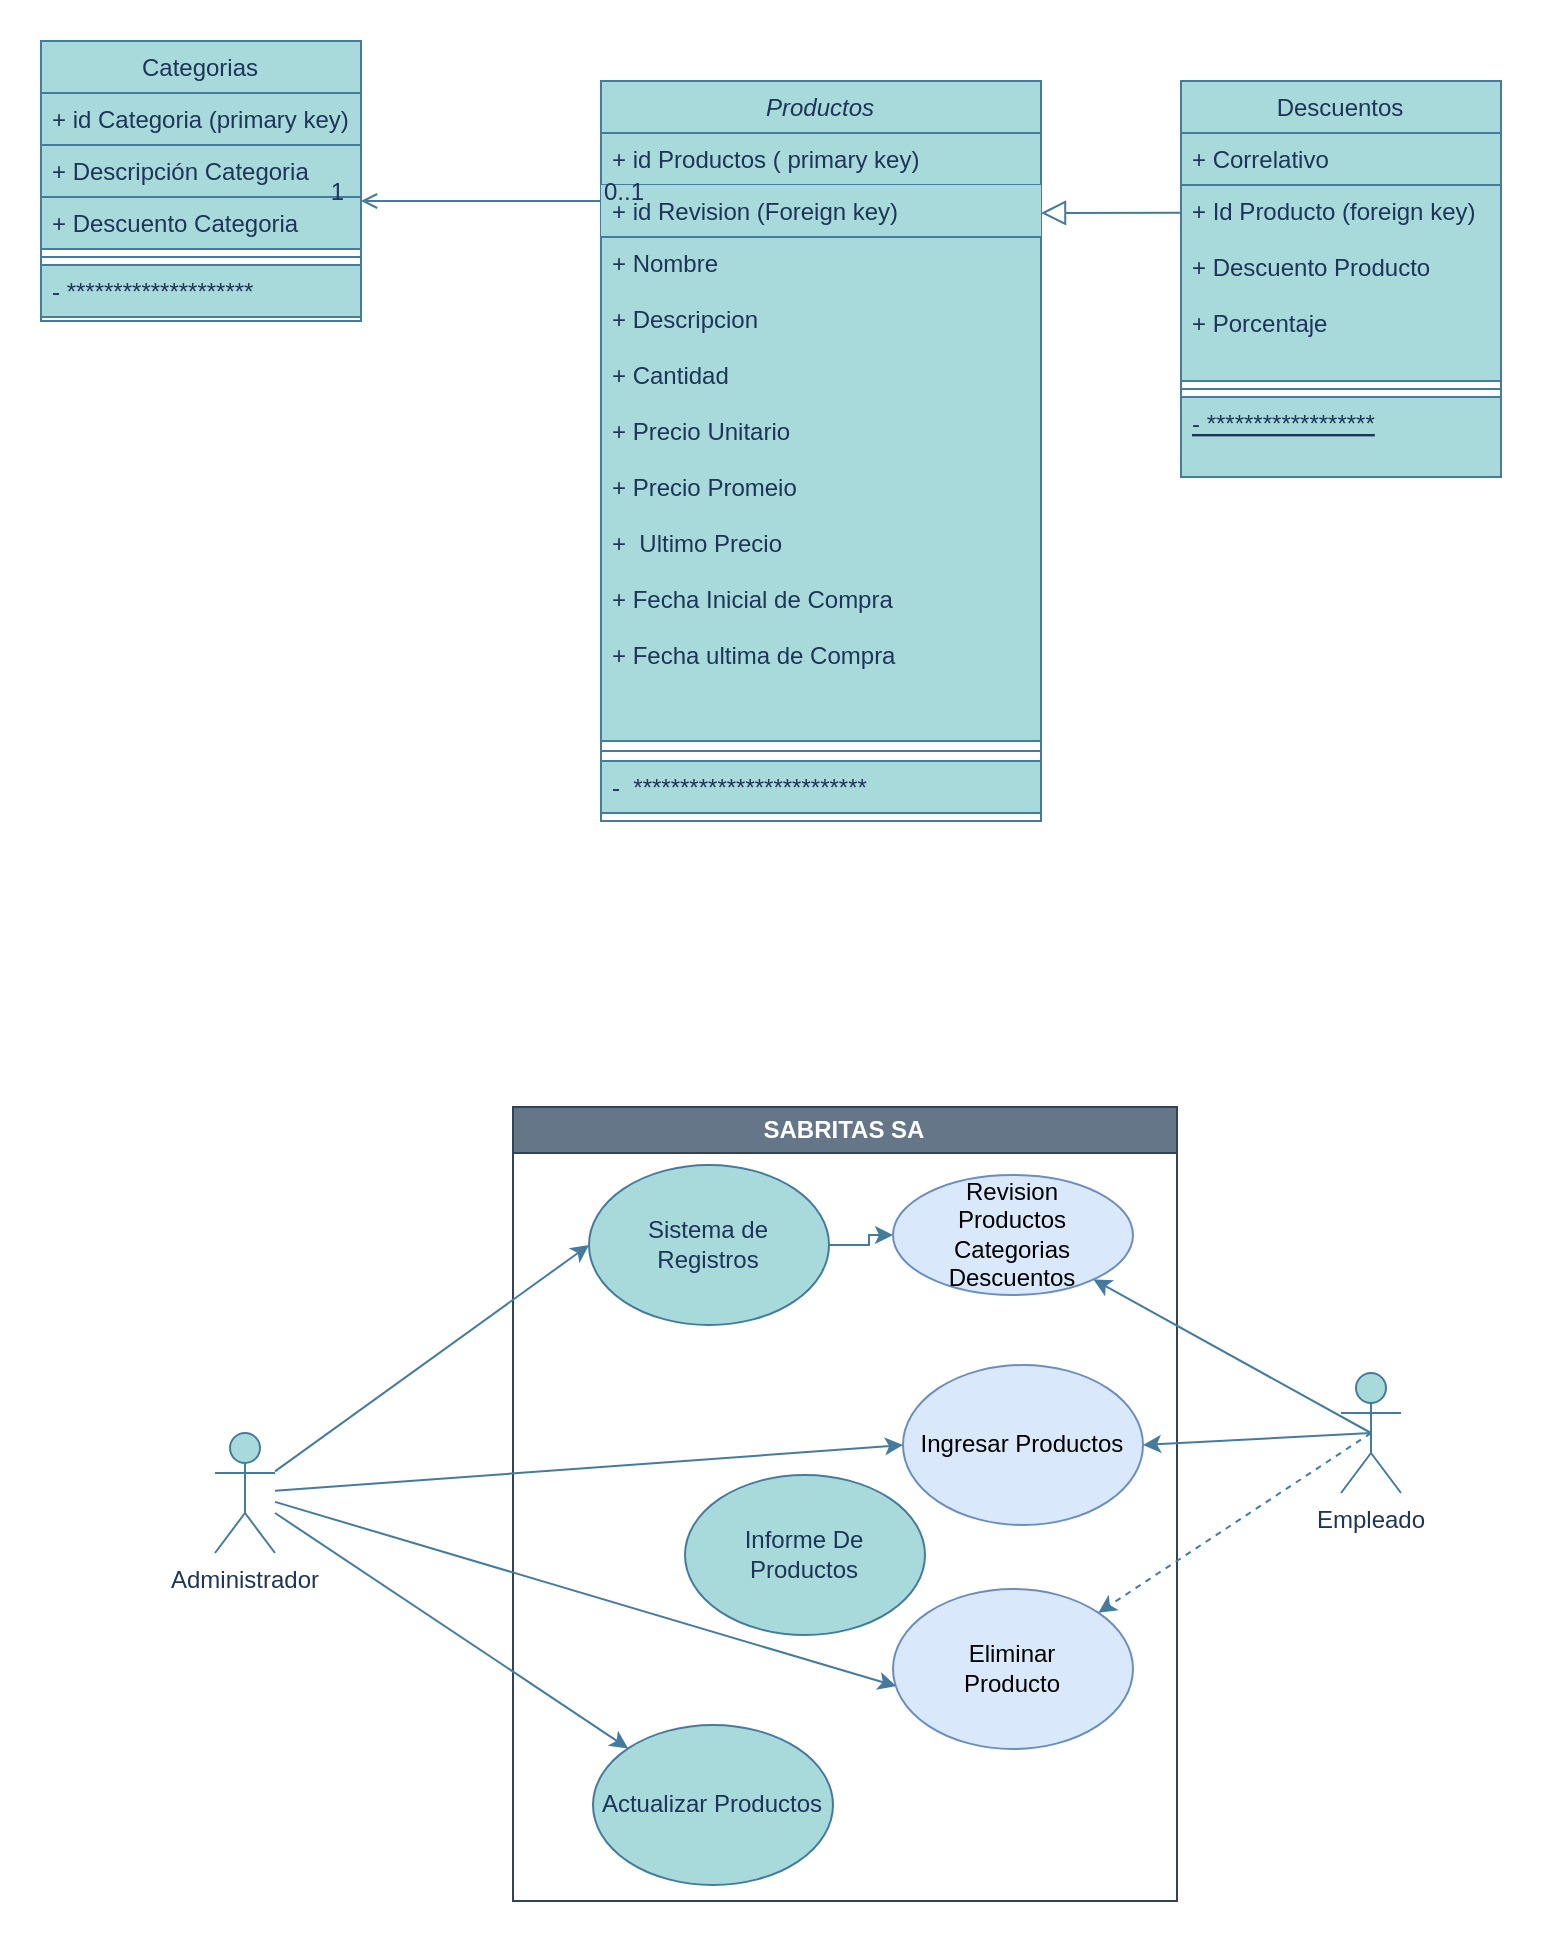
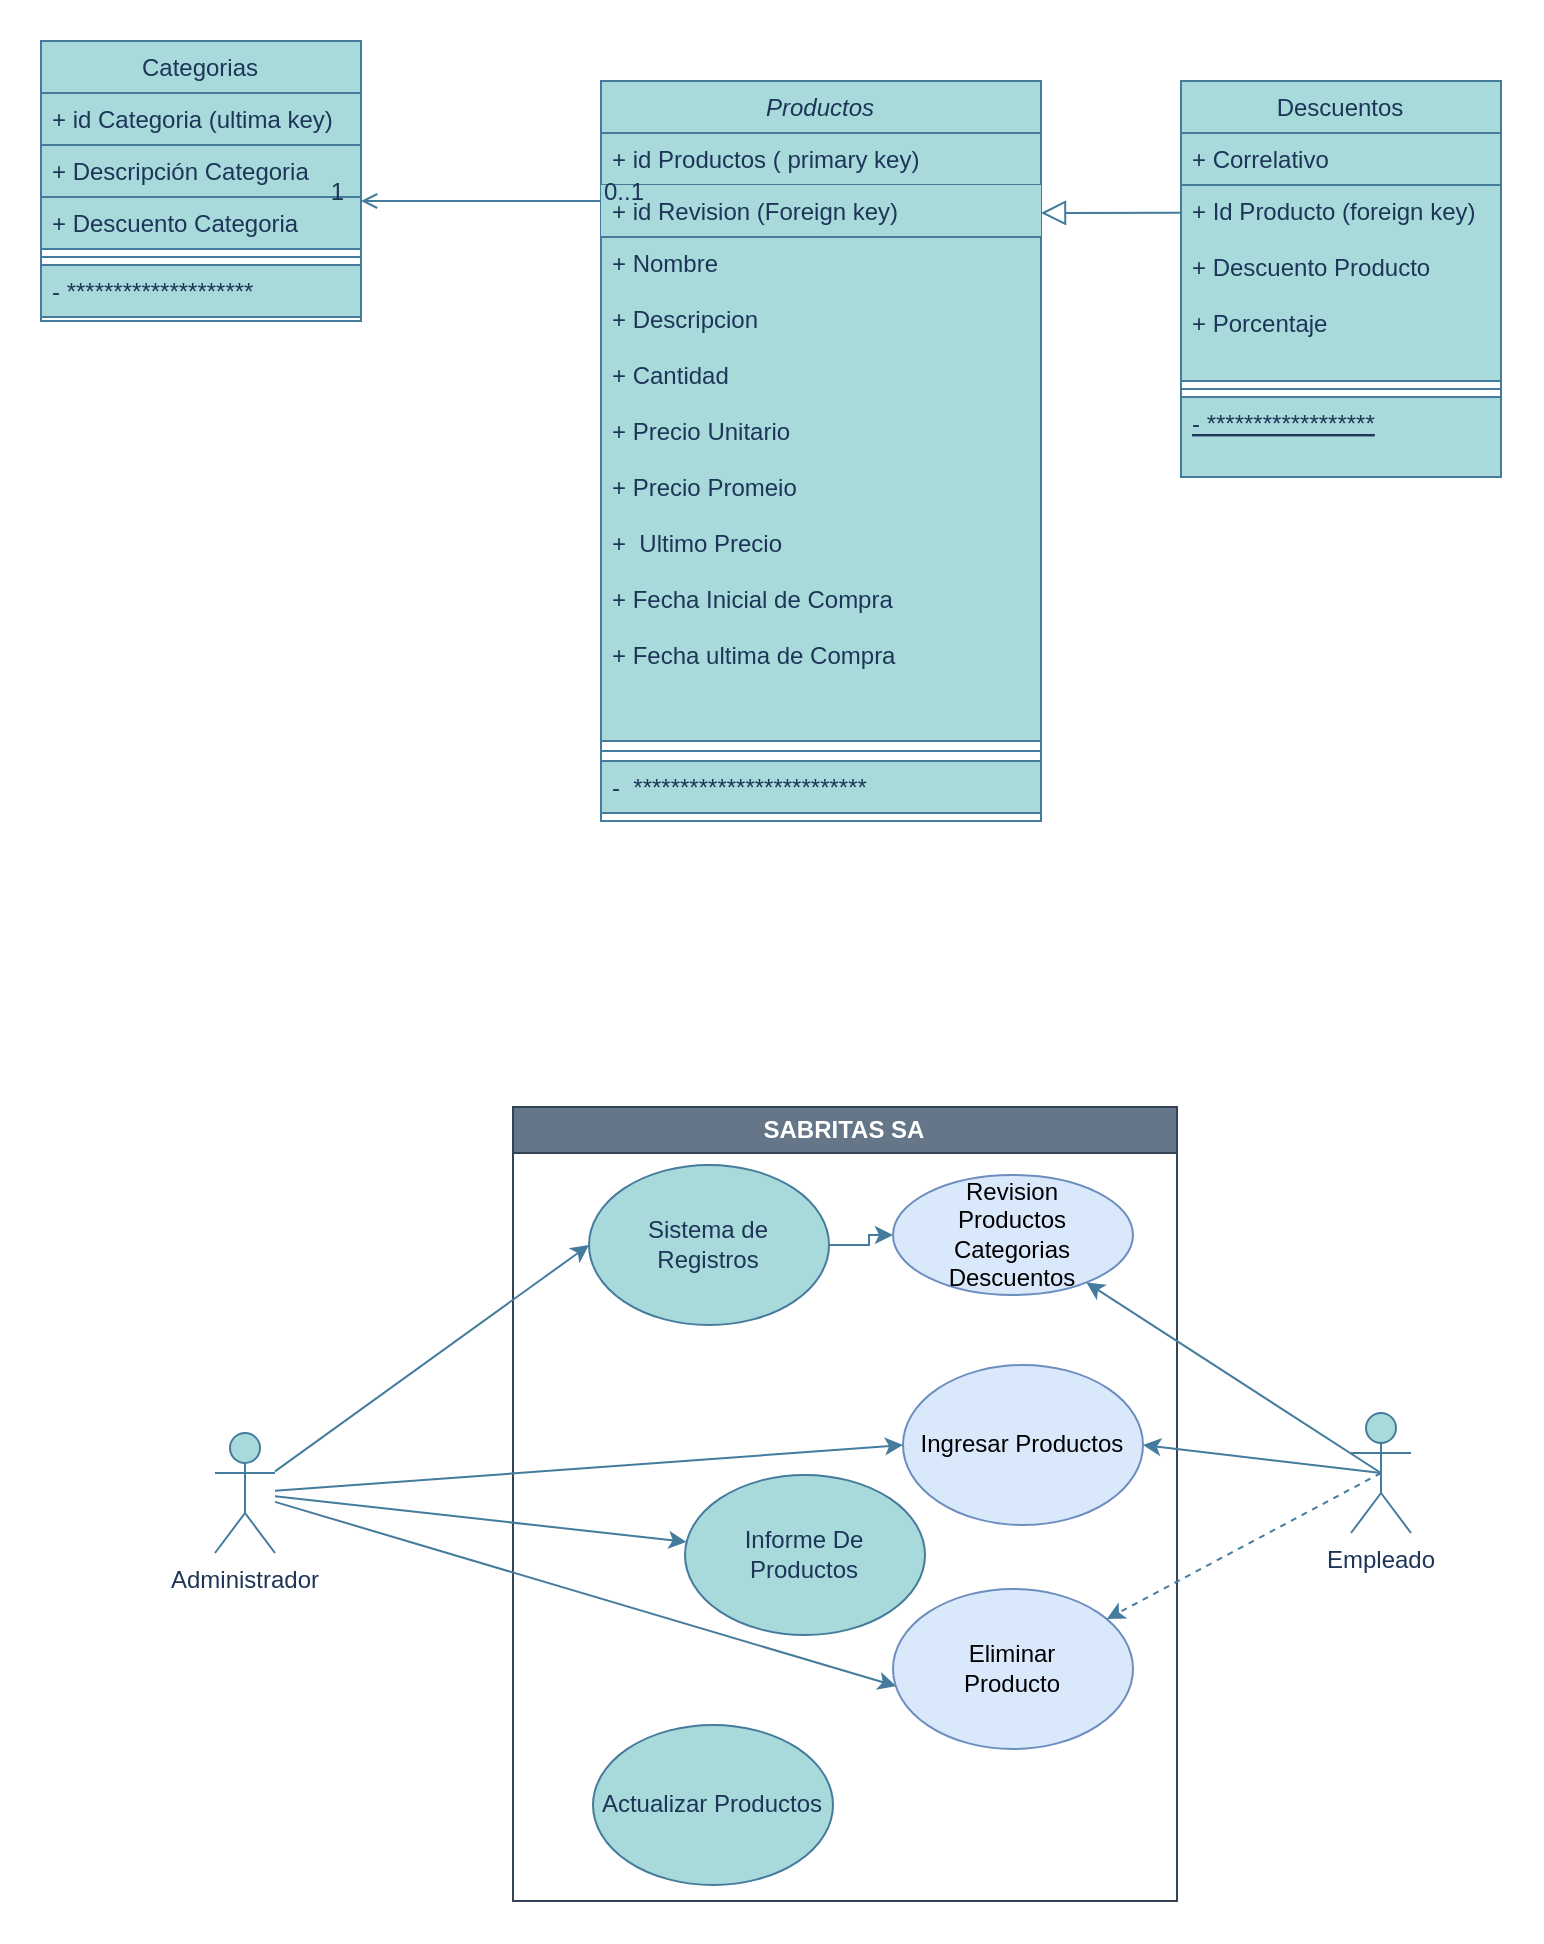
(218, 120) -> (208, 120)
(1371, 1433) -> (1381, 1473)
(393, 1591) -> (474, 1518)
